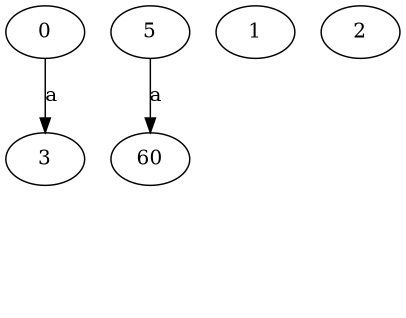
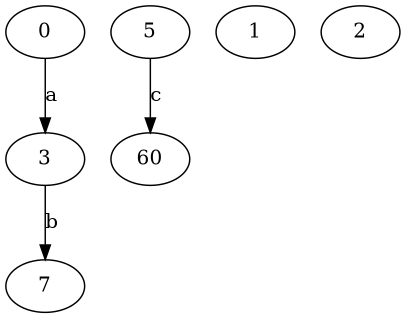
(156, 96) -> (156, 96)
none -> (45, 286)
